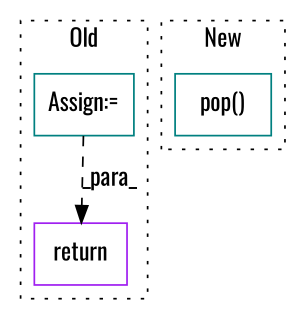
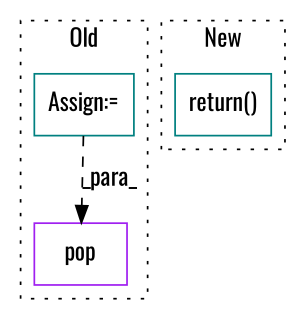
(223, 105) -> (223, 105)
(81, 254) -> (81, 254)
